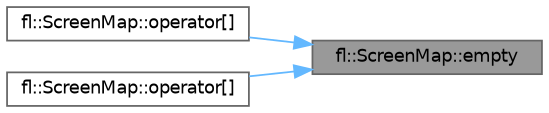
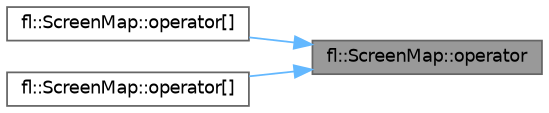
(427, 57) -> (427, 57)
